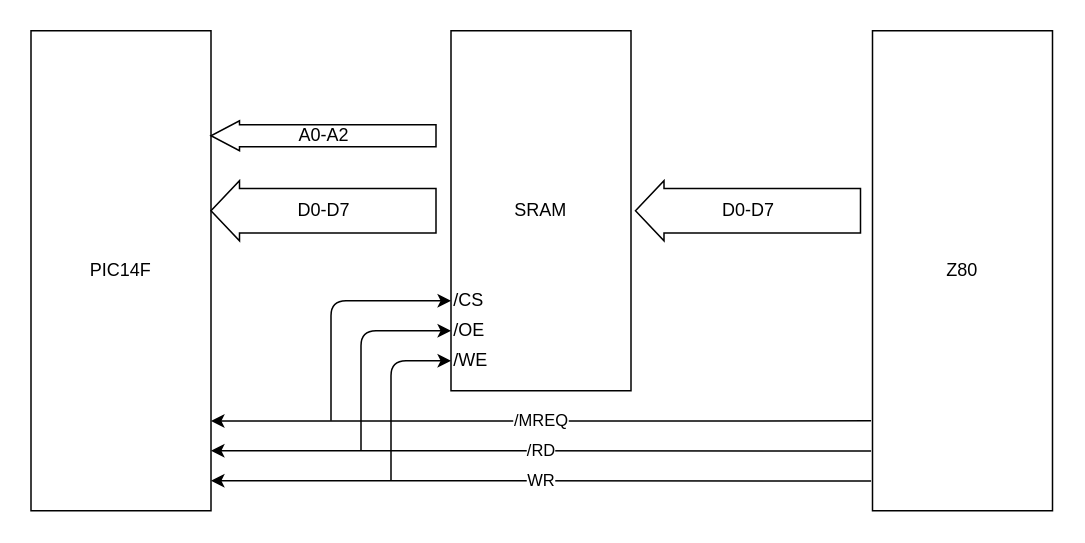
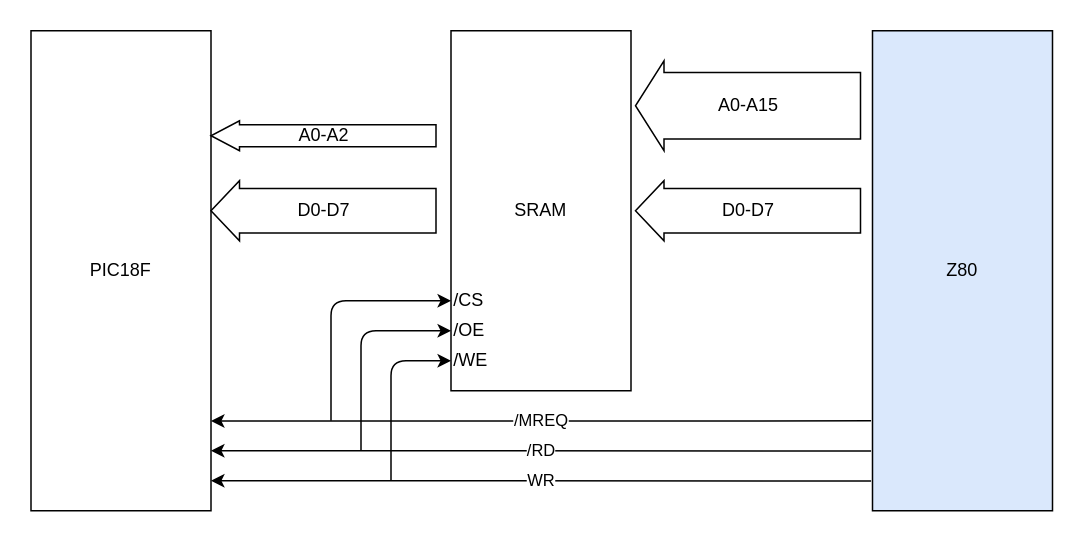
none -> (748, 106)
(121, 271) -> (121, 271)
(962, 271) -> (962, 271)
